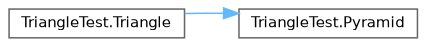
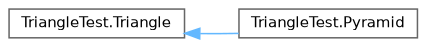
(204, 13) -> (219, 34)
